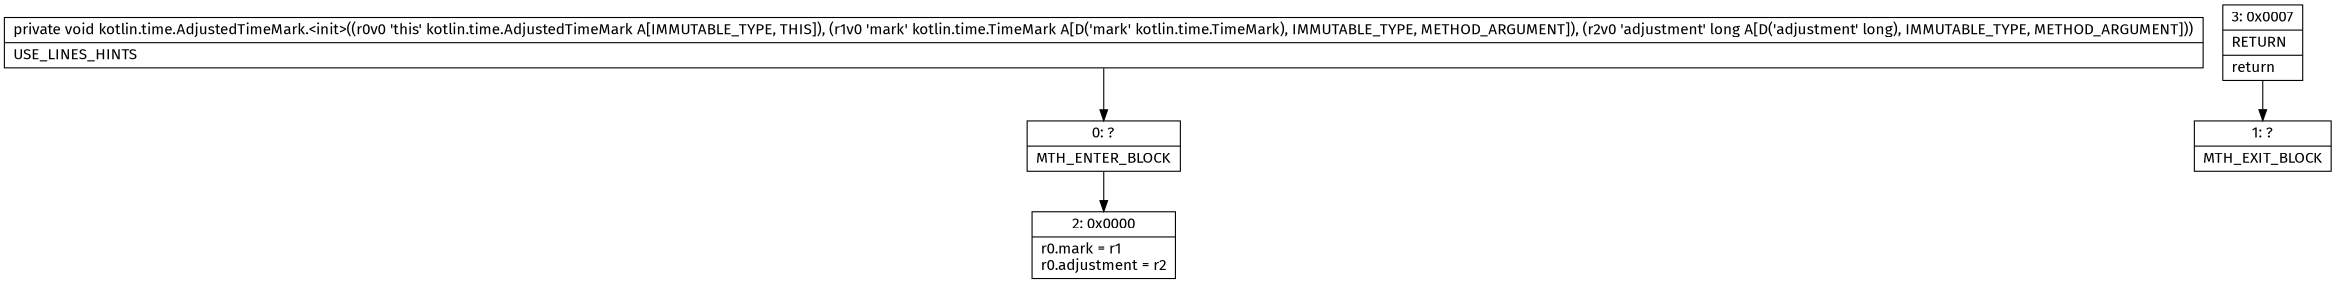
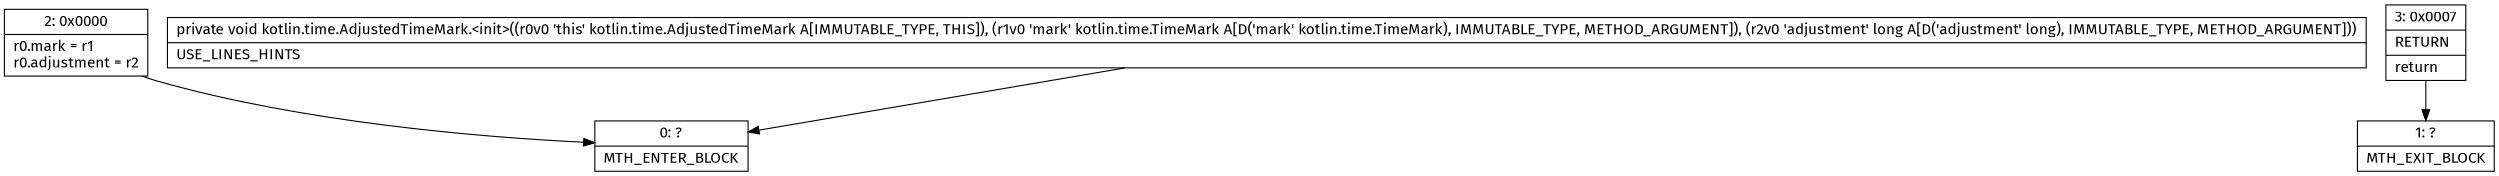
(1104, 186) -> (361, 122)
